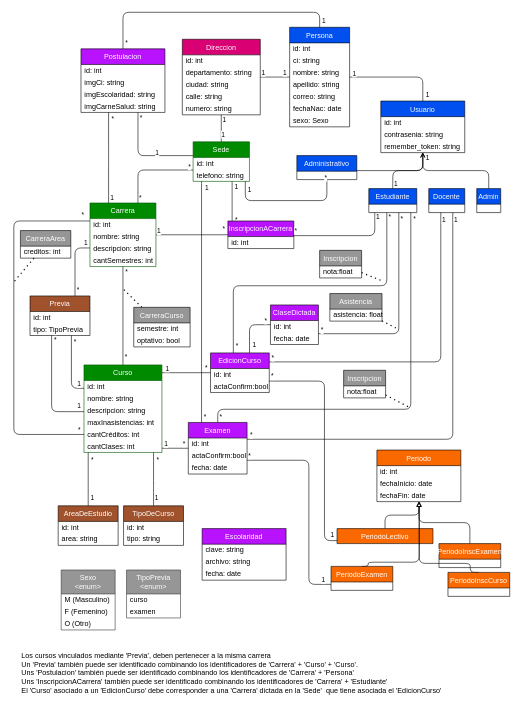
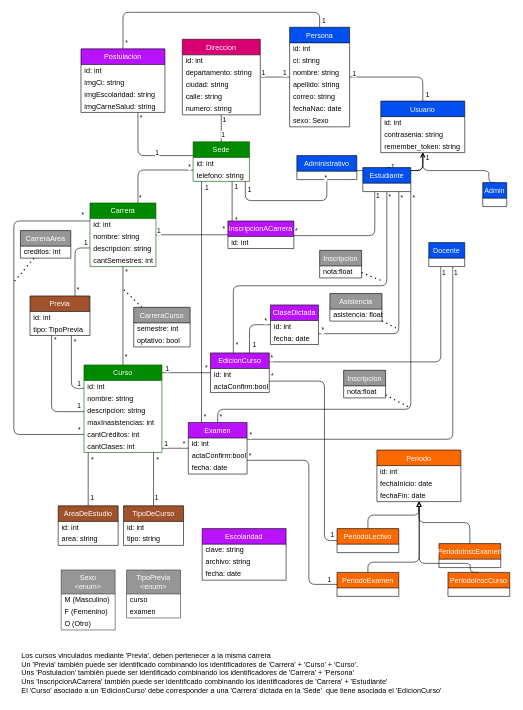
(108, 158) -> none
(393, 201) -> (387, 180)
(447, 201) -> (447, 255)
(489, 201) -> (495, 195)
(385, 536) -> (368, 541)
(362, 579) -> (368, 585)
